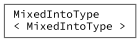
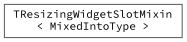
(70, 21) -> (93, 21)
